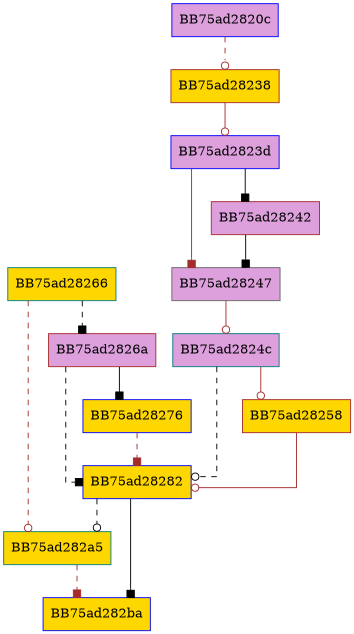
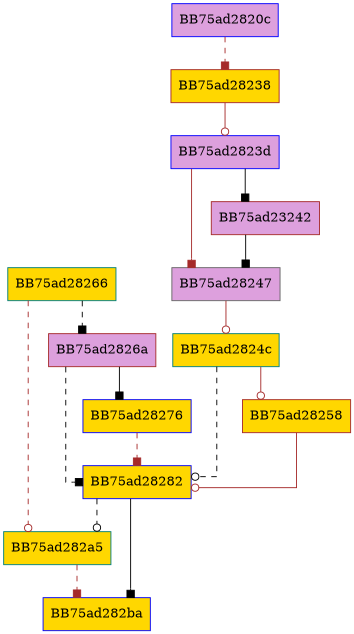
(225, 48) -> (225, 48)
(265, 218) -> (265, 218)
(226, 350) -> (226, 350)
